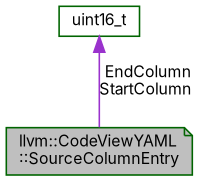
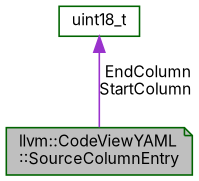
(99, 21) -> (99, 21)
